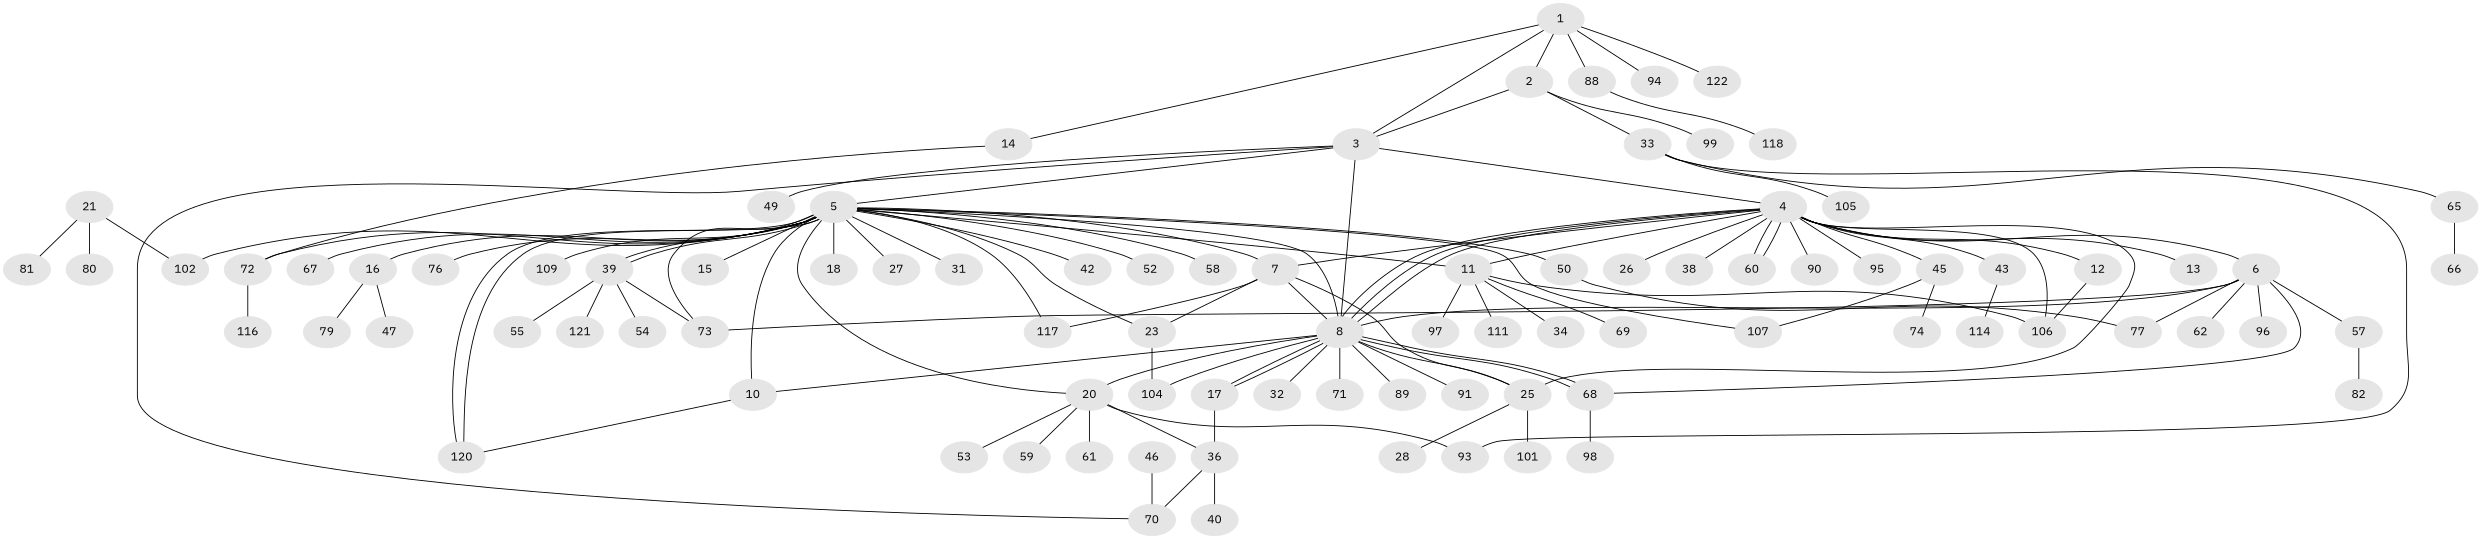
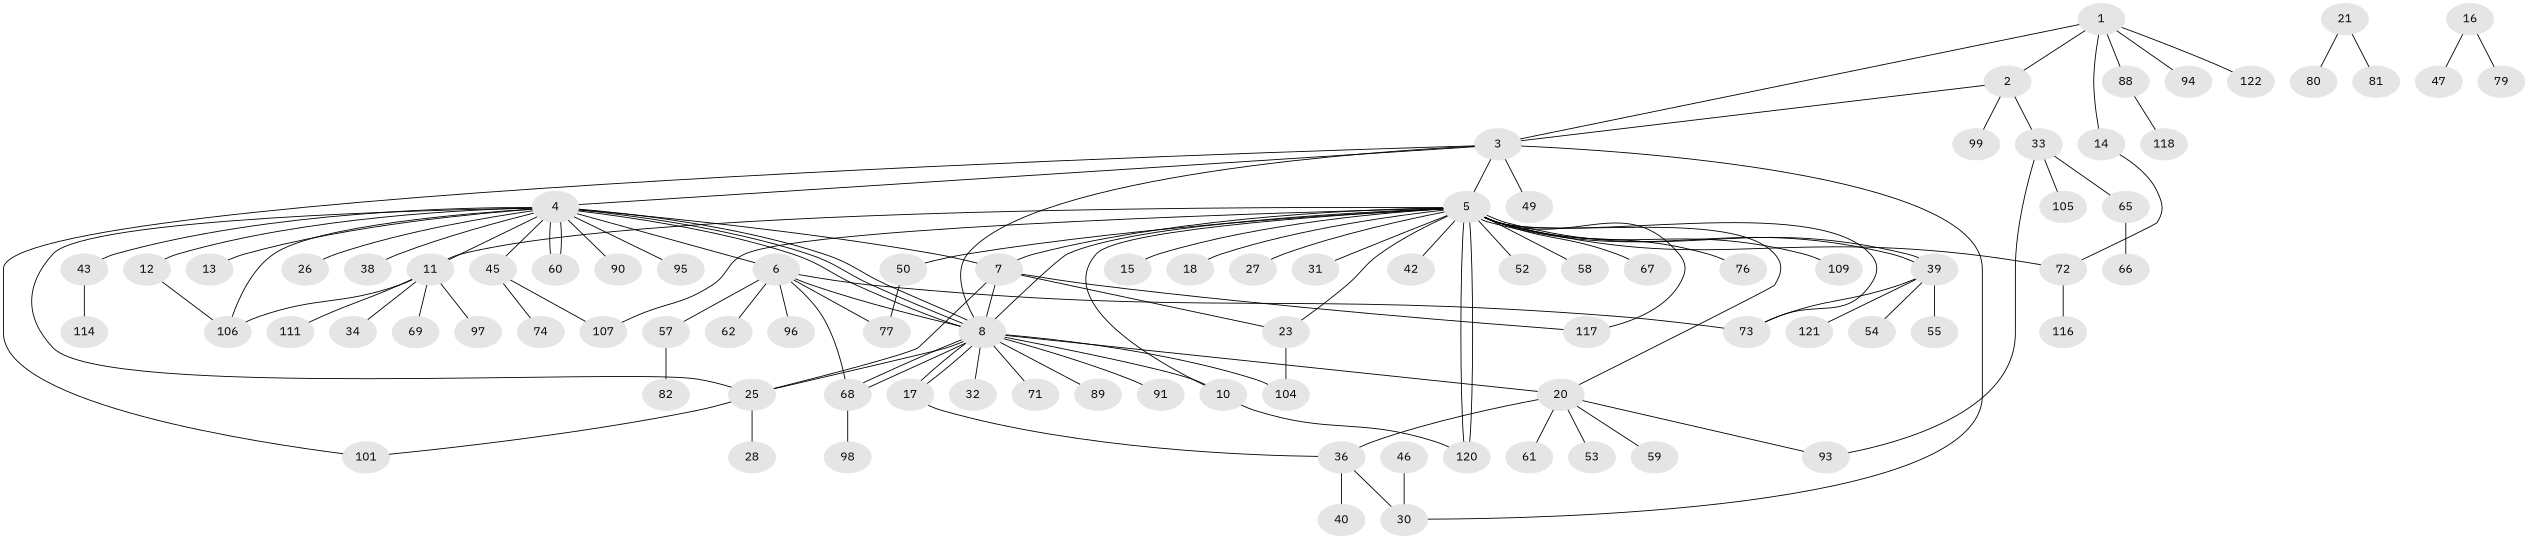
none -> (516, 191)
(603, 238) -> none
(185, 270) -> none
(1152, 520) -> (1404, 520)
